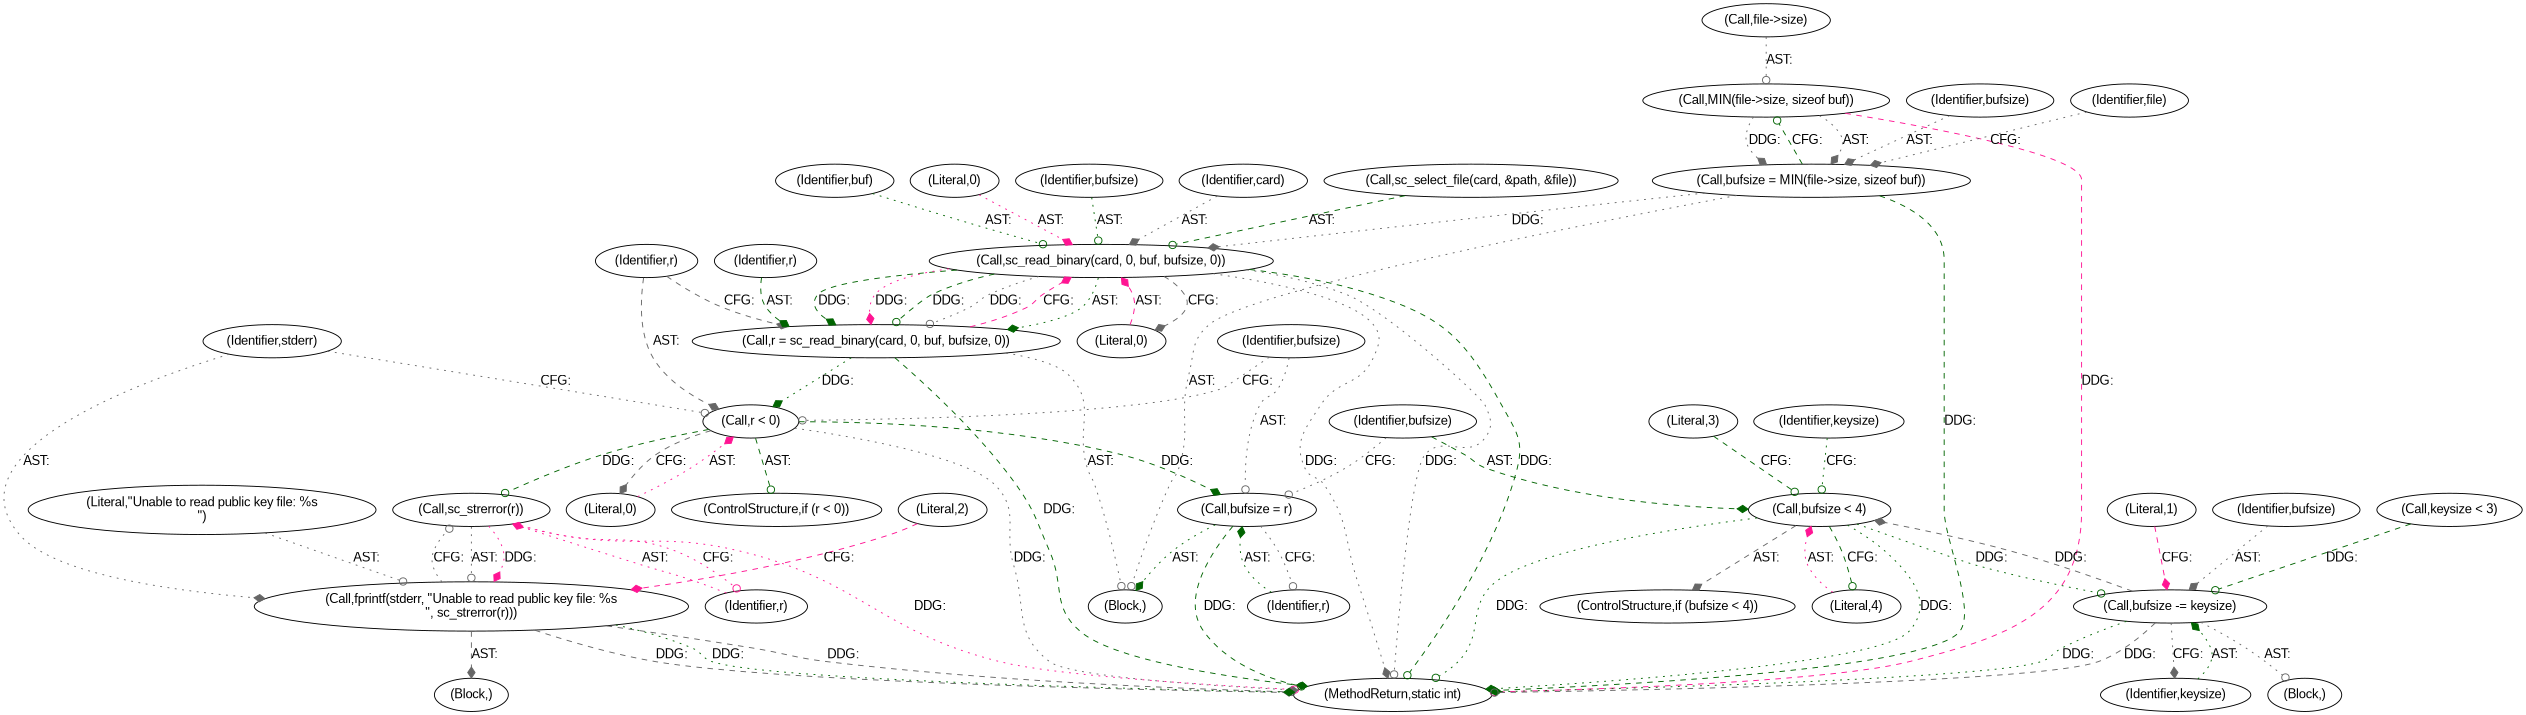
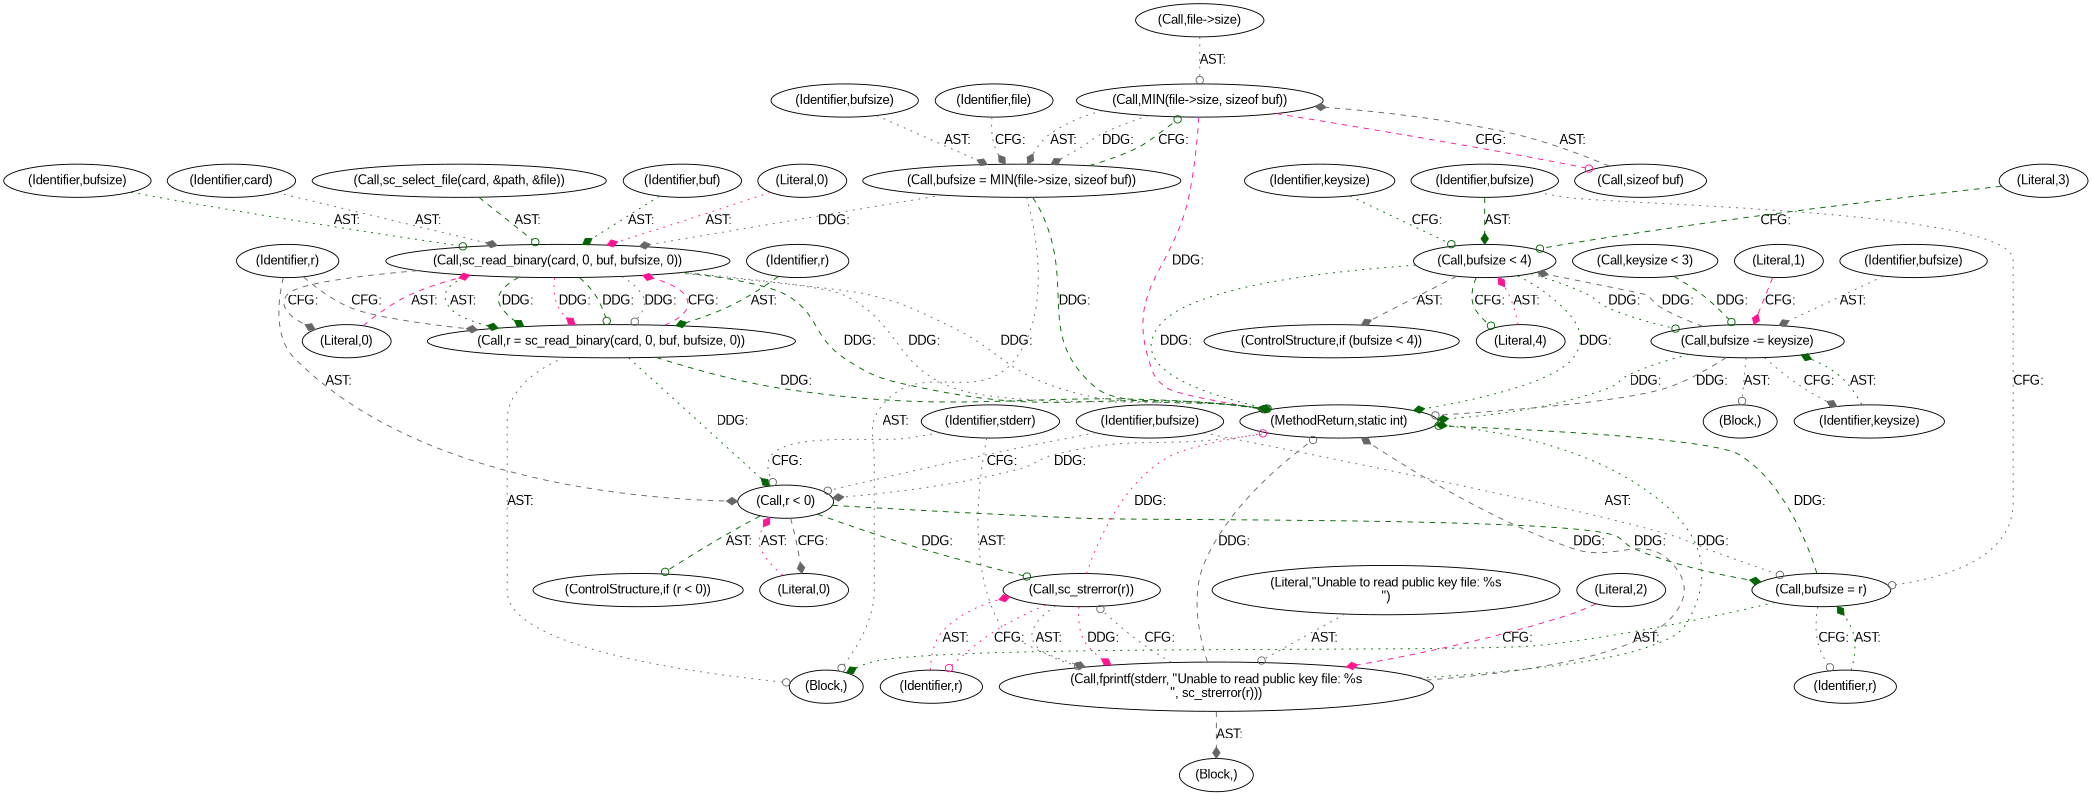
none -> (1641, 181)
(956, 219) -> (626, 217)
(1019, 590) -> (1054, 455)
